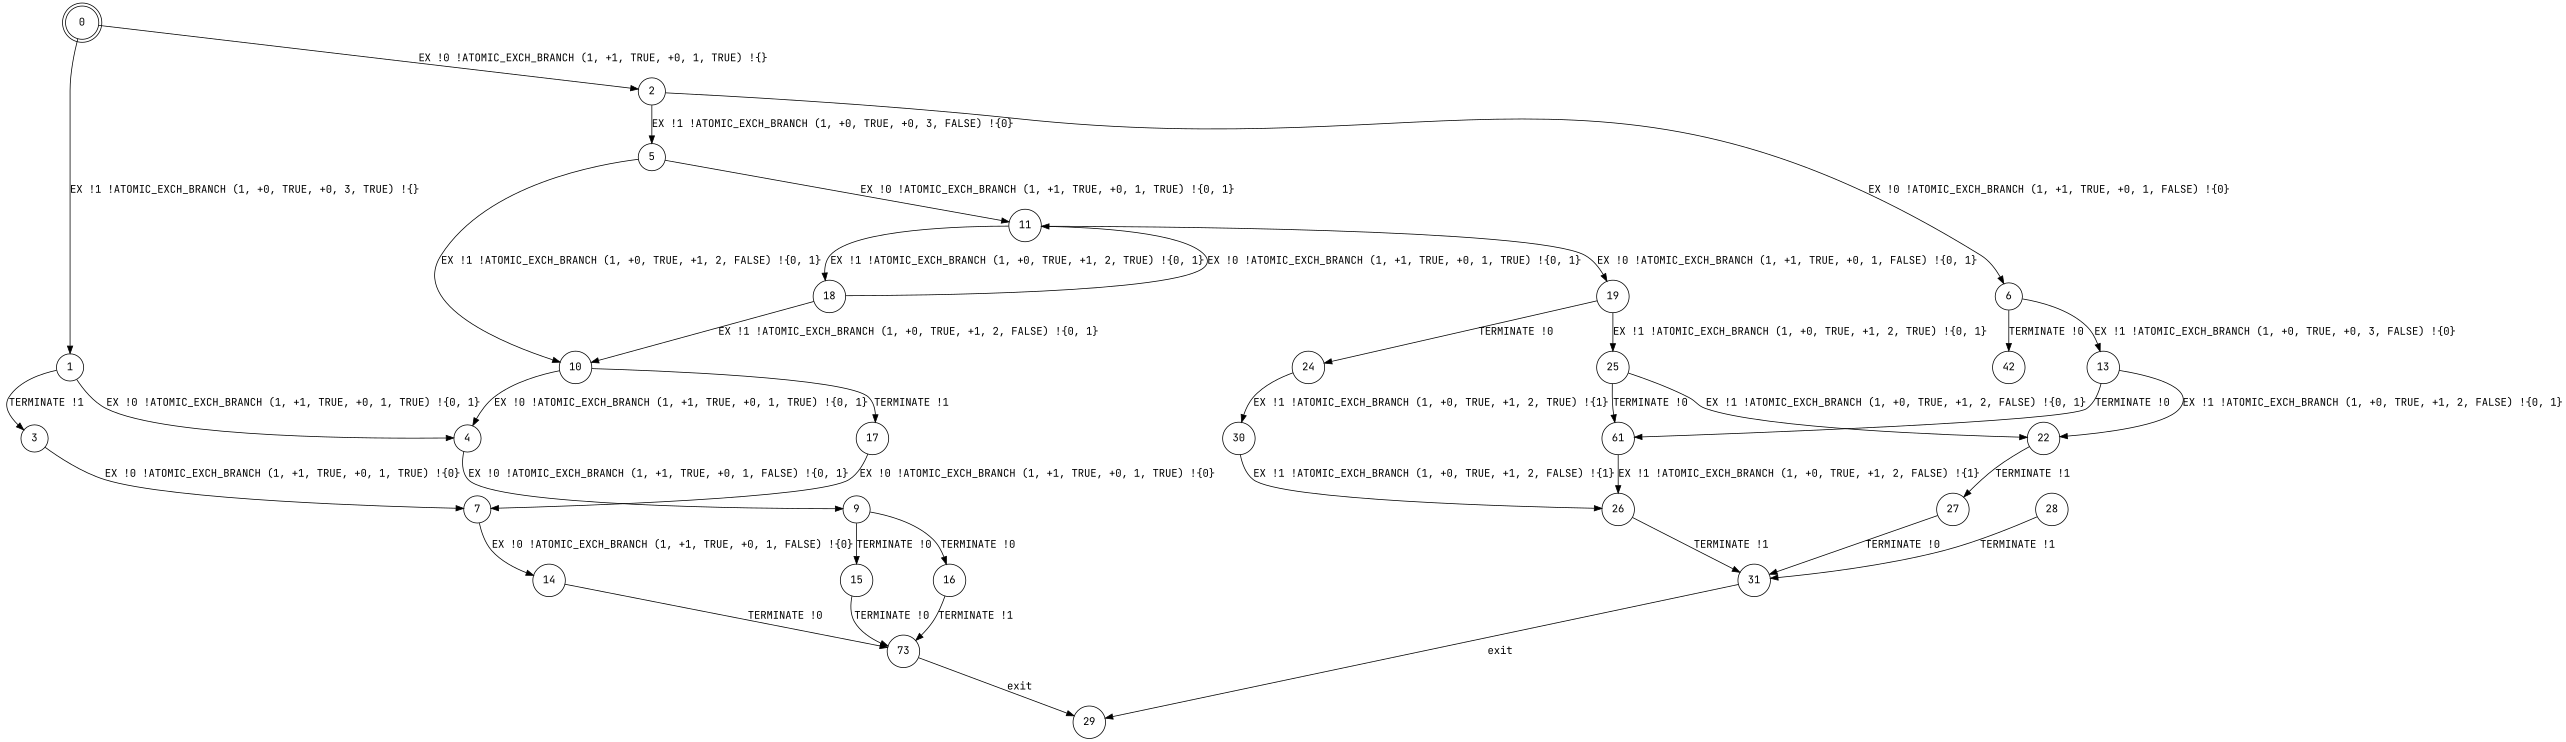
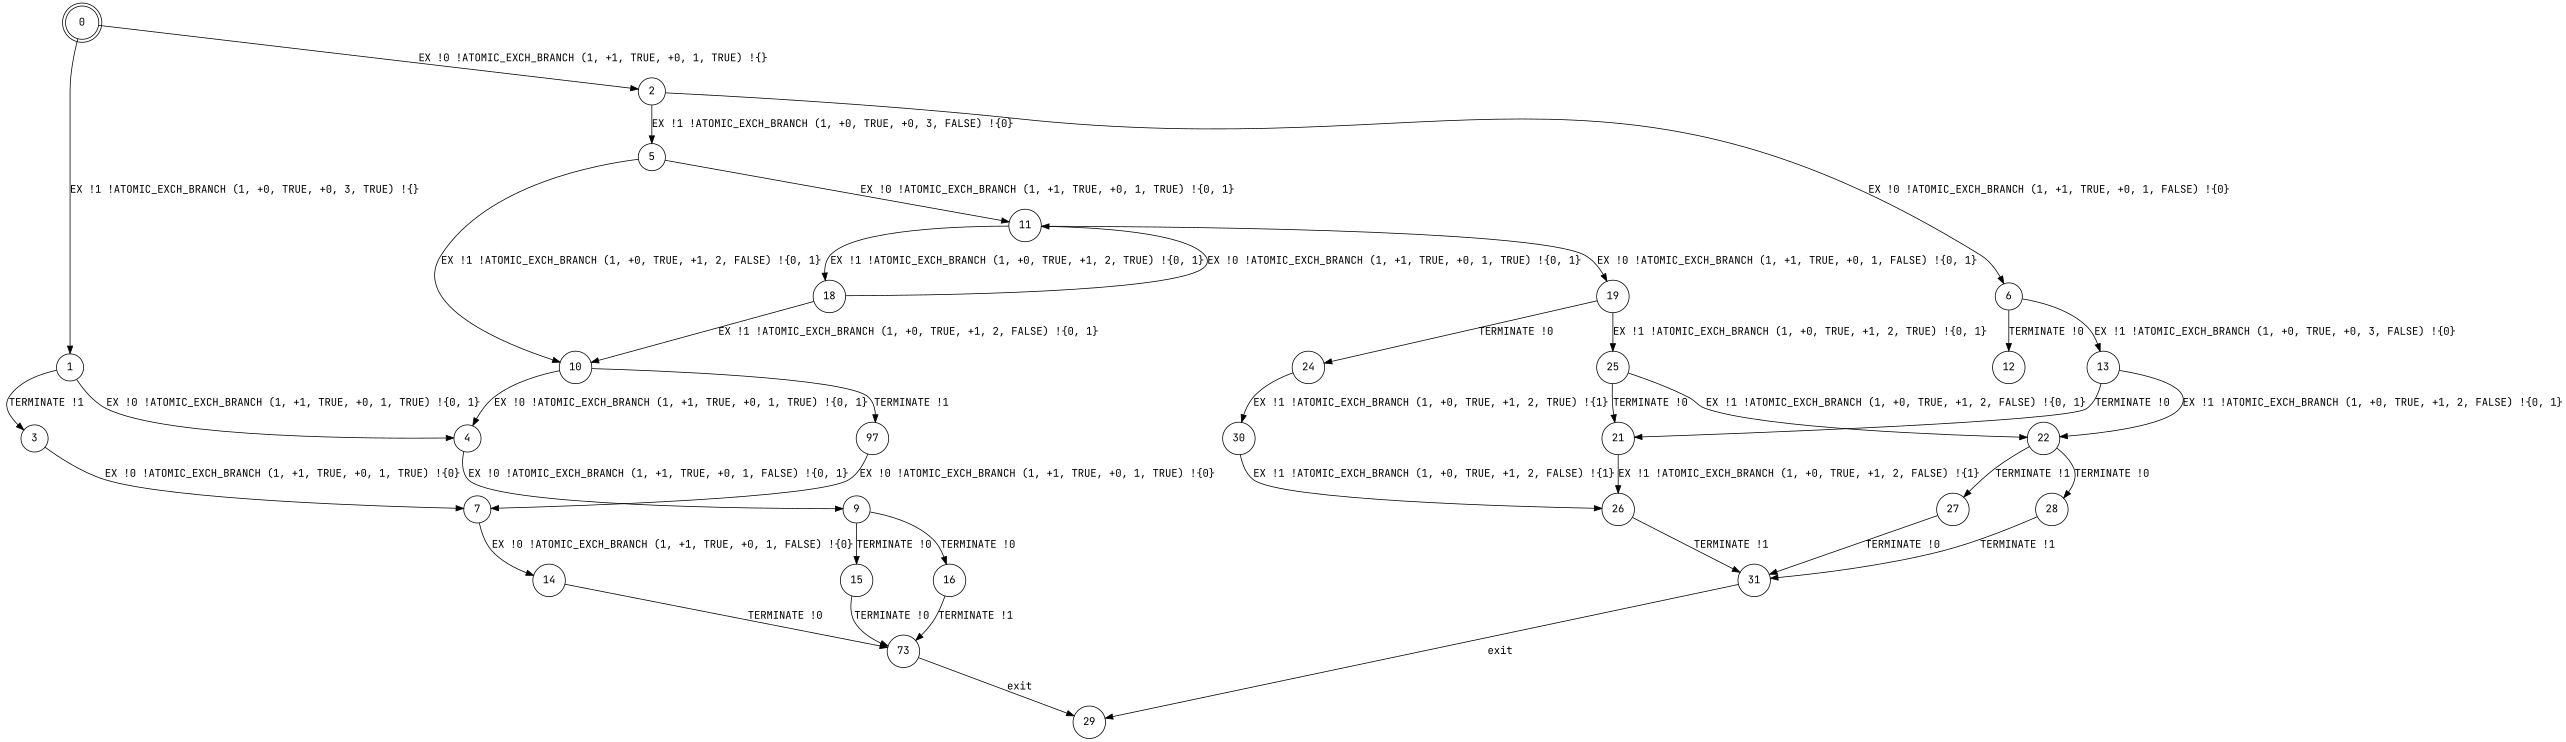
(2009, 367) -> (2009, 367)
(872, 438) -> (872, 438)
(1618, 438) -> (1618, 438)
none -> (2074, 468)
